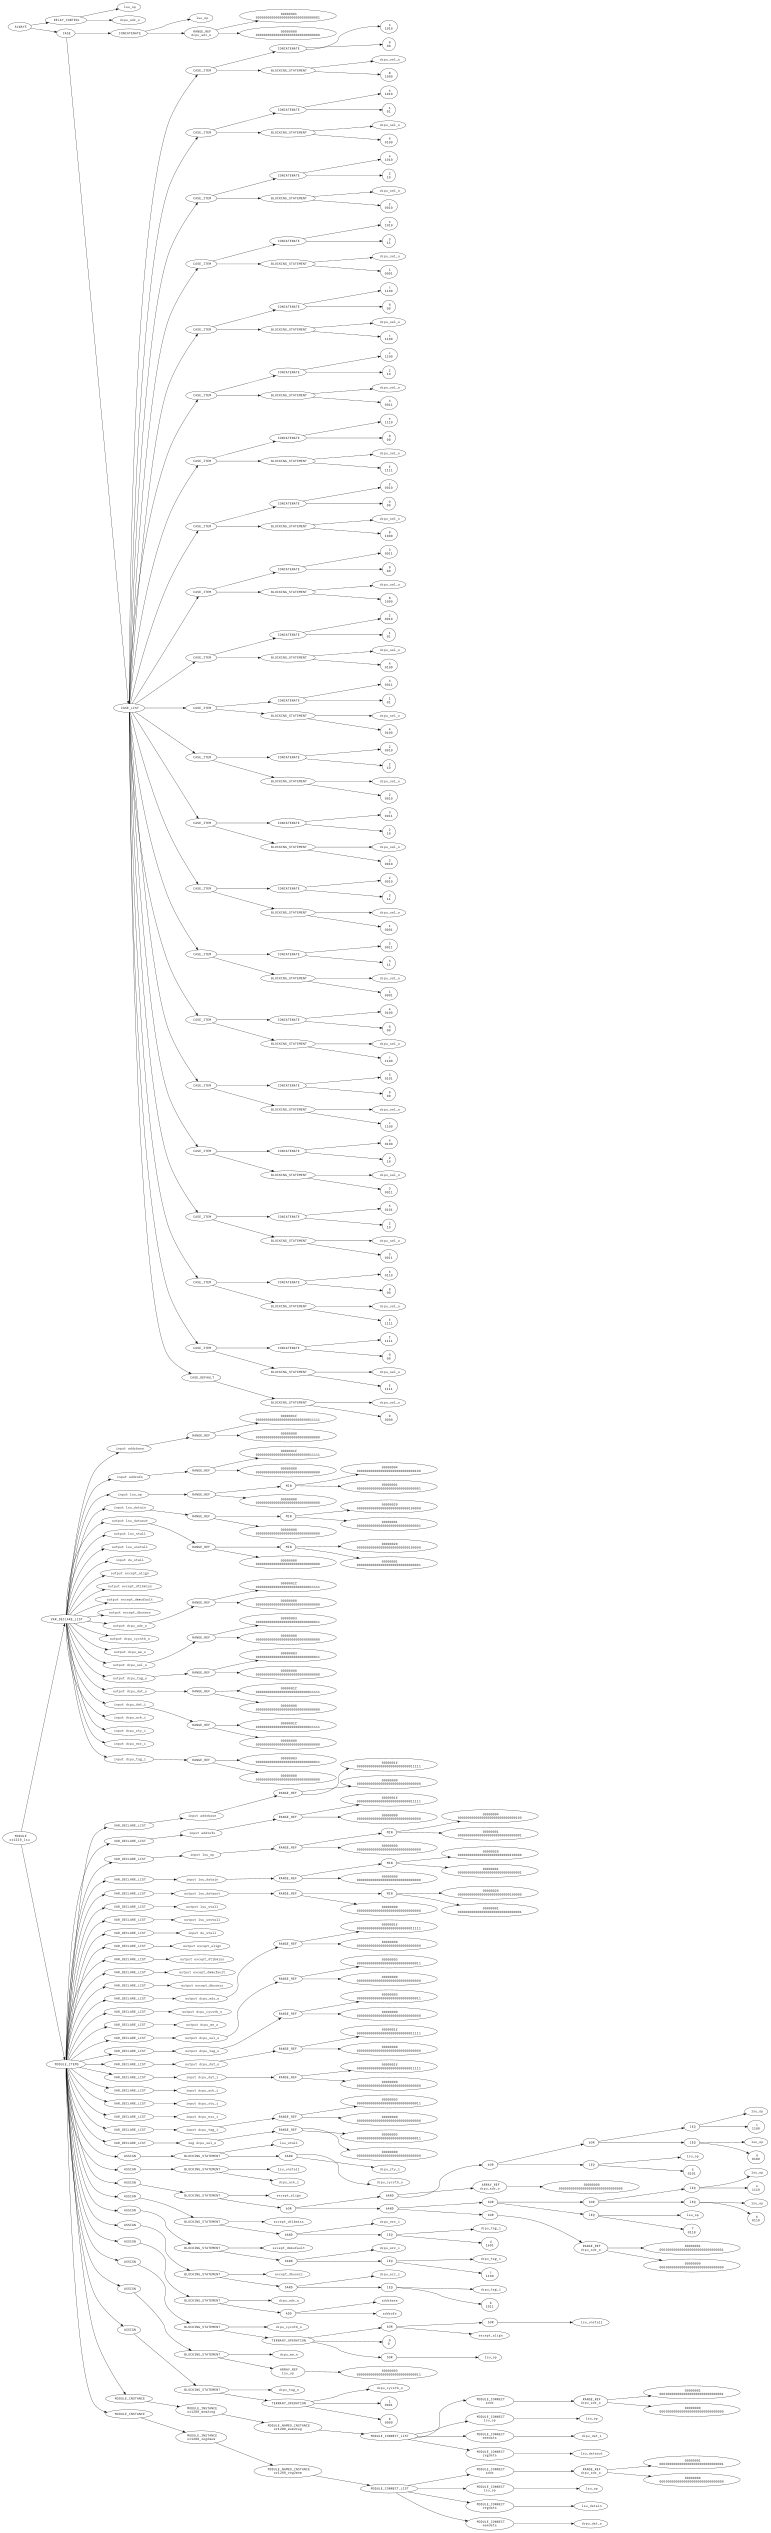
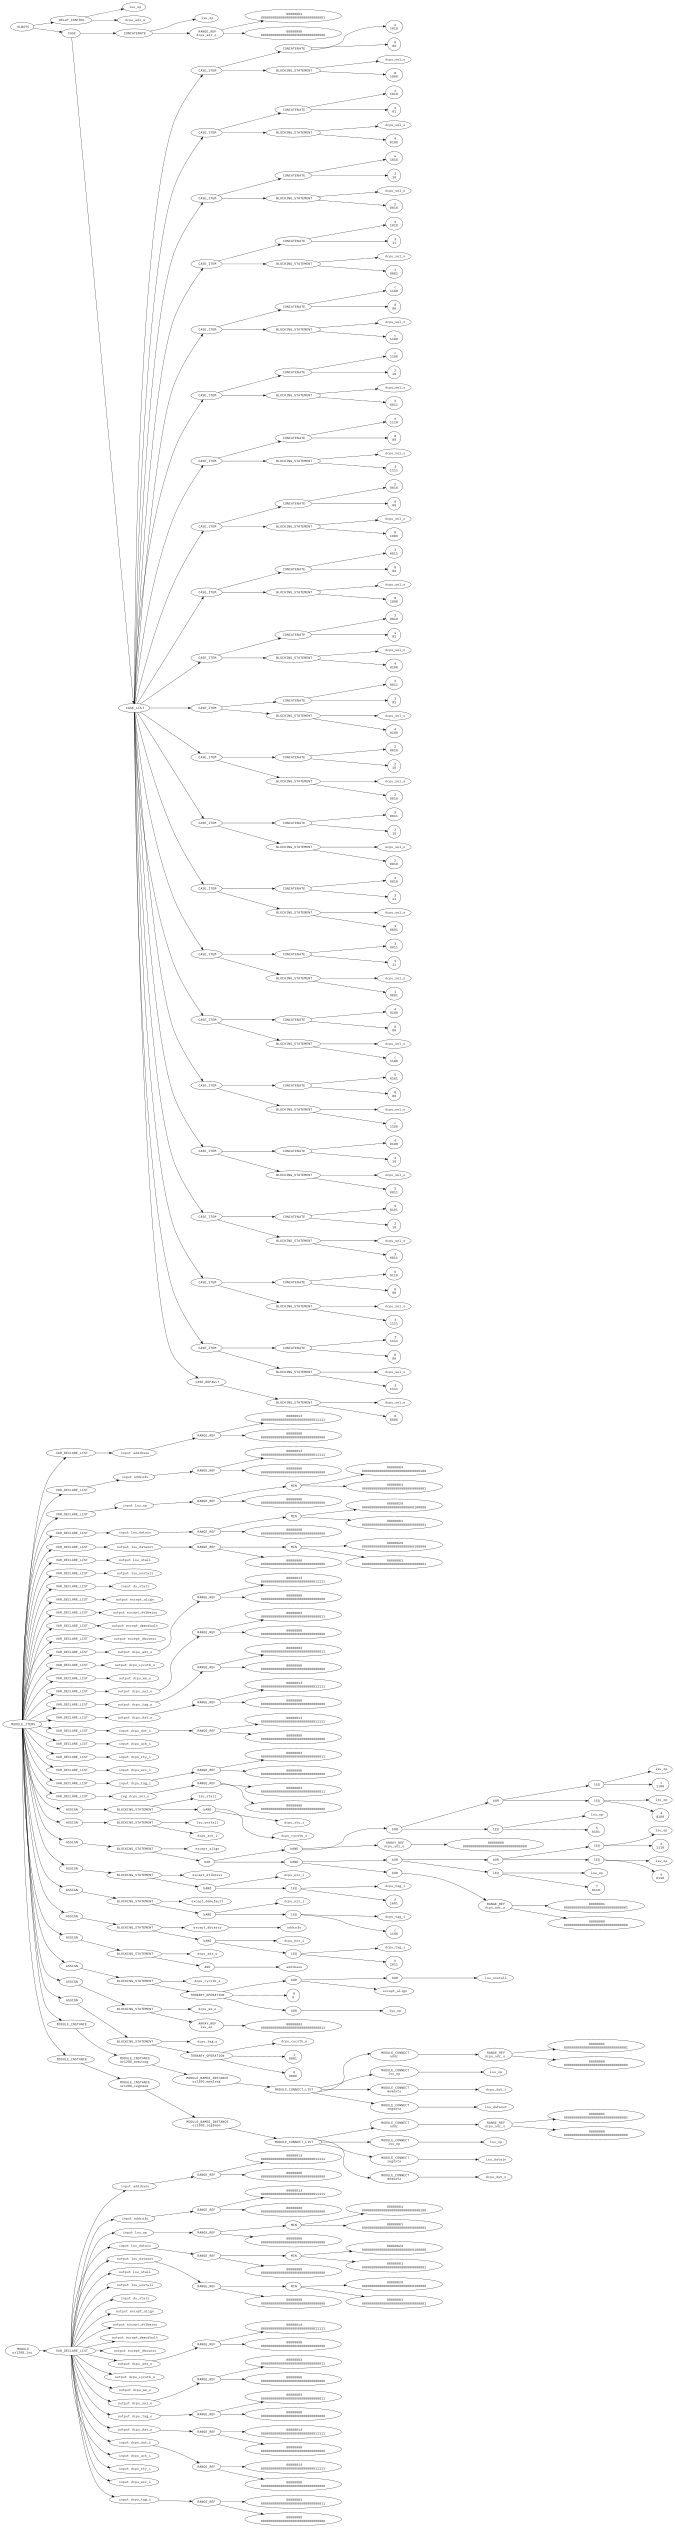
(20, 1840) -> (22, 2353)
(43, 1951) -> none
(335, 2314) -> (253, 1928)
